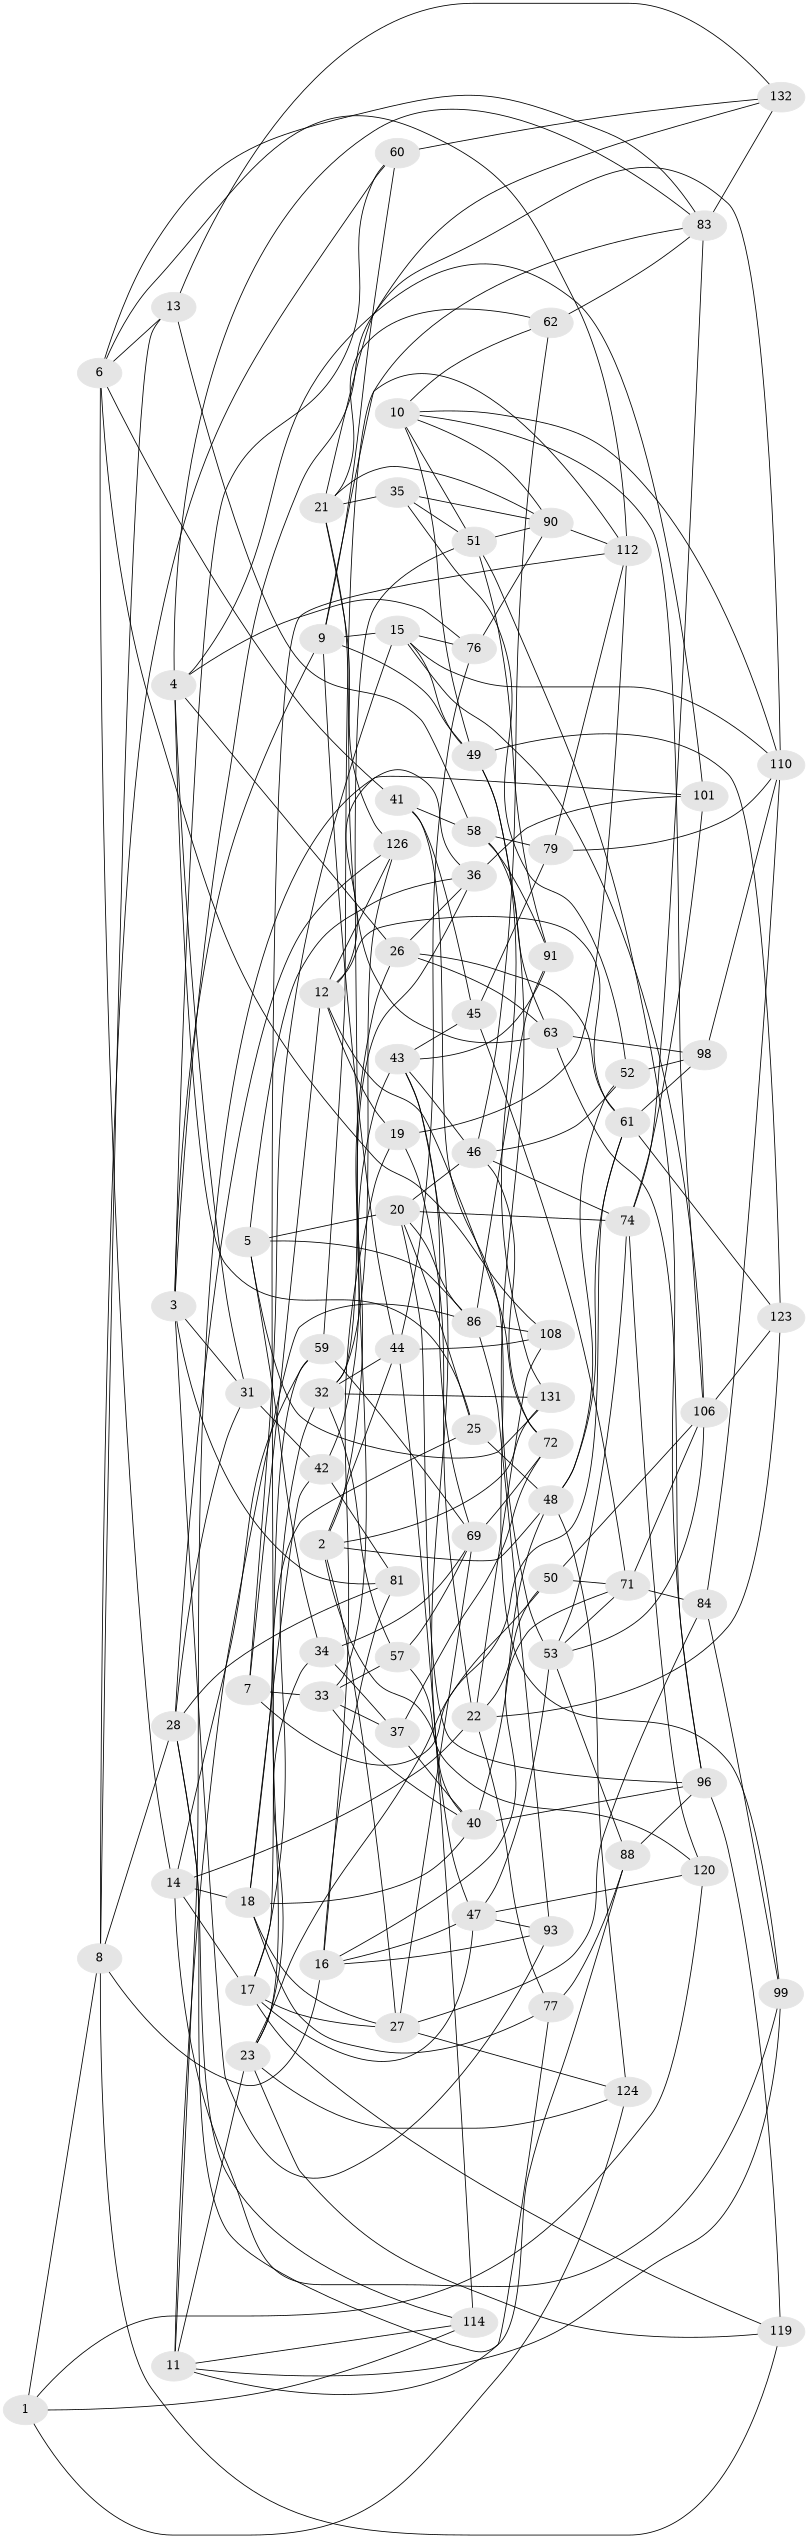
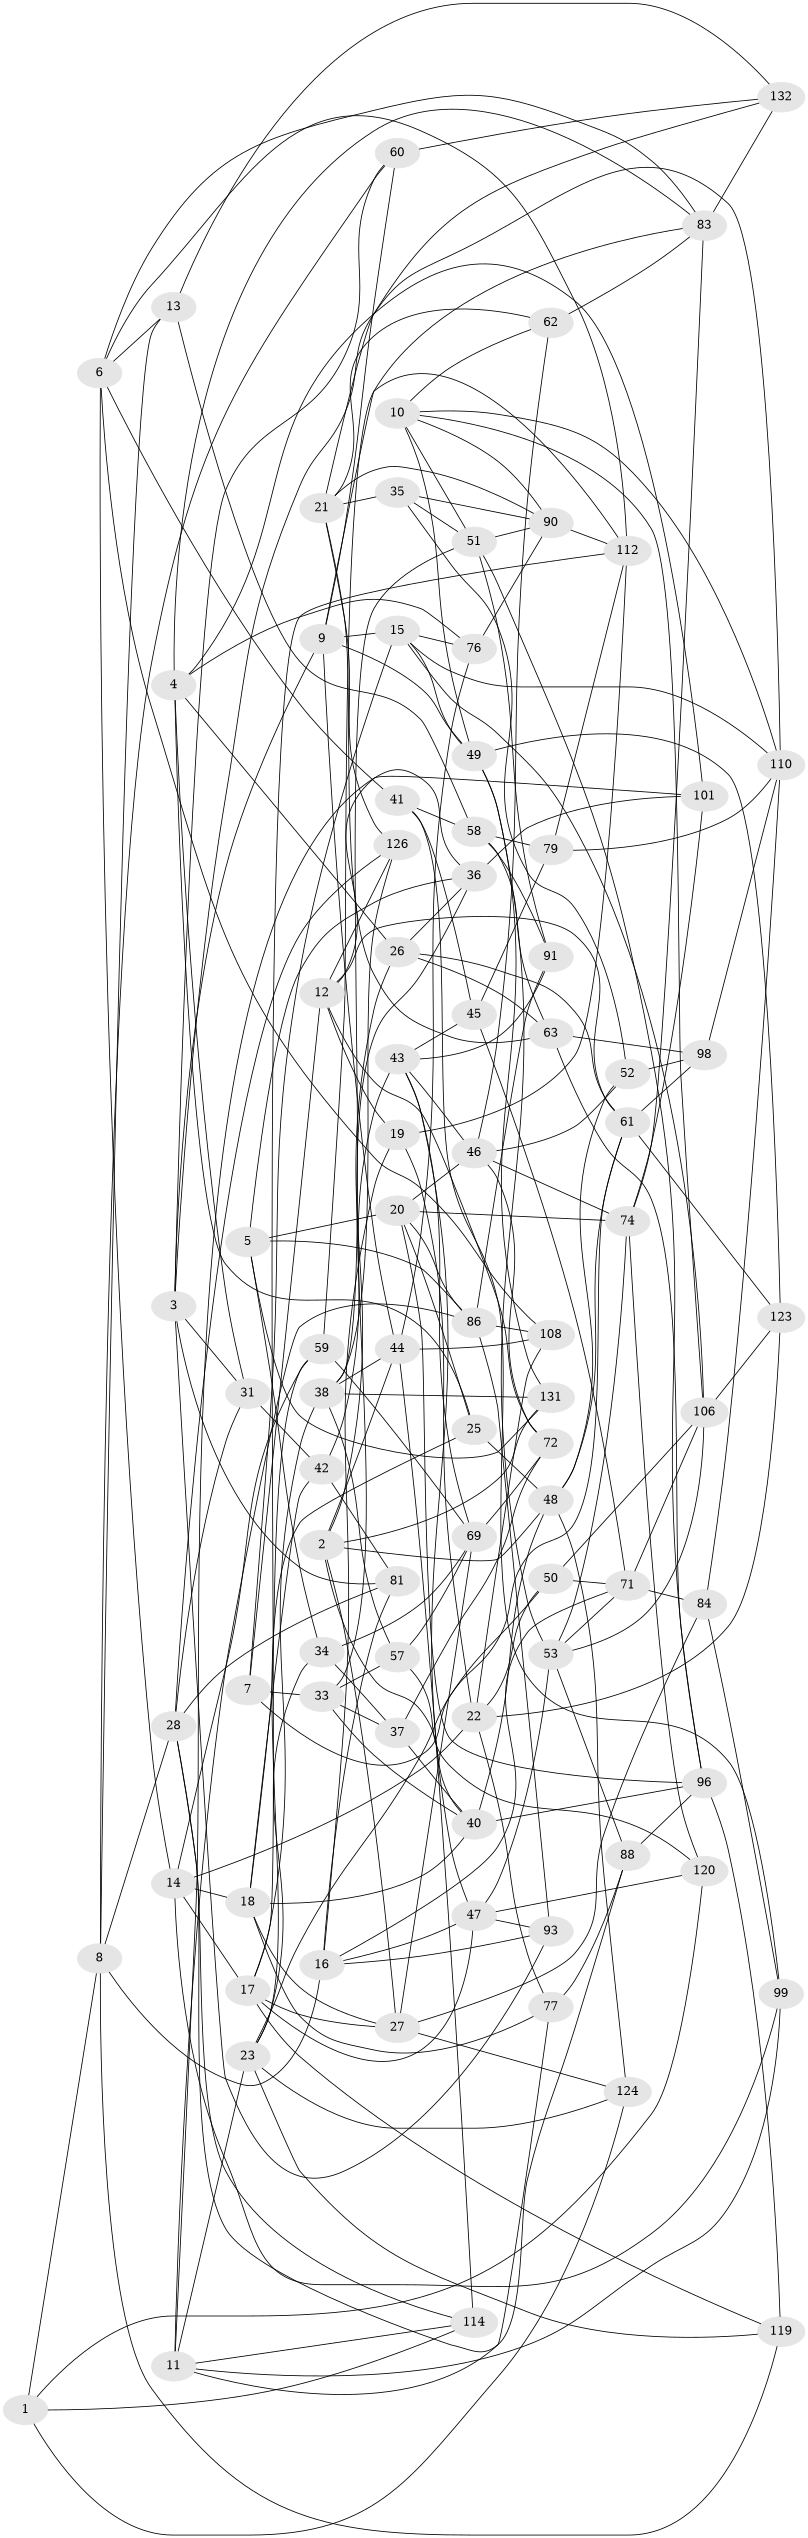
(322, 1394) -> (322, 1394)
